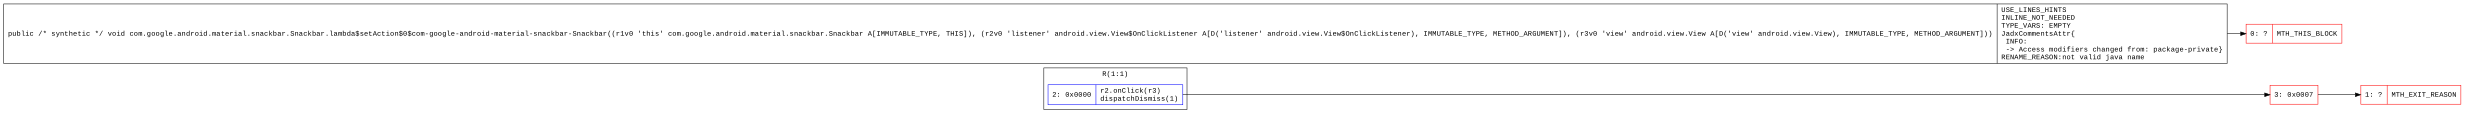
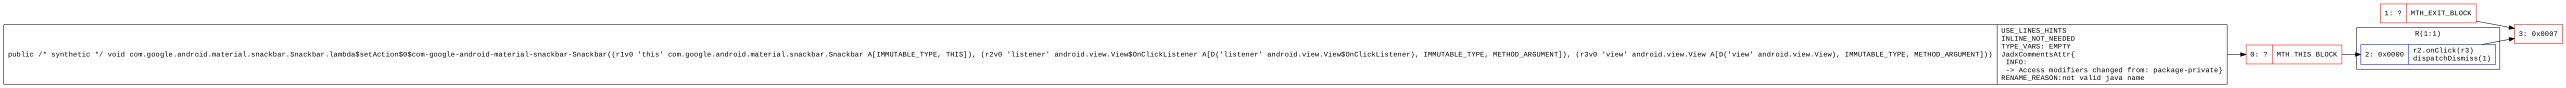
none -> (2349, 54)
(2424, 94) -> (2441, 13)
(2337, 95) -> (2493, 24)
